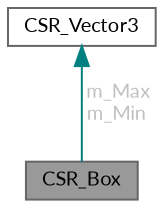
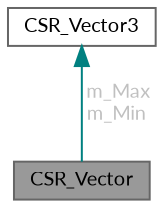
(82, 181) -> (82, 181)
